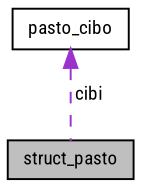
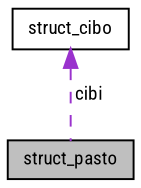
(71, 29) -> (71, 29)
